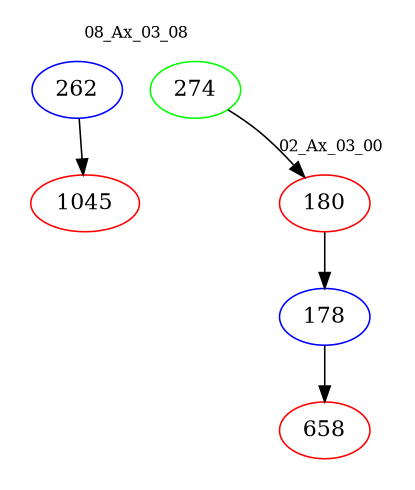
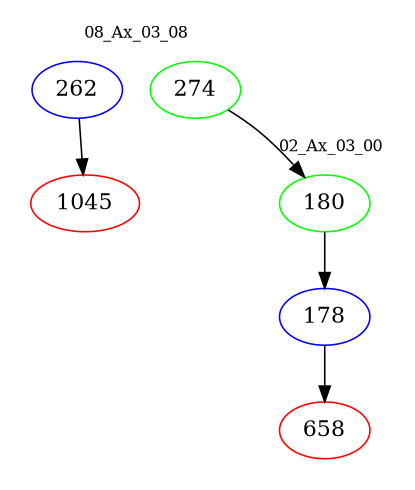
(325, 203) -> (325, 203)
